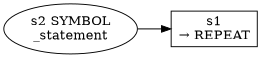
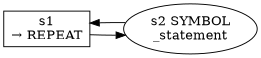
none -> (103, 35)
